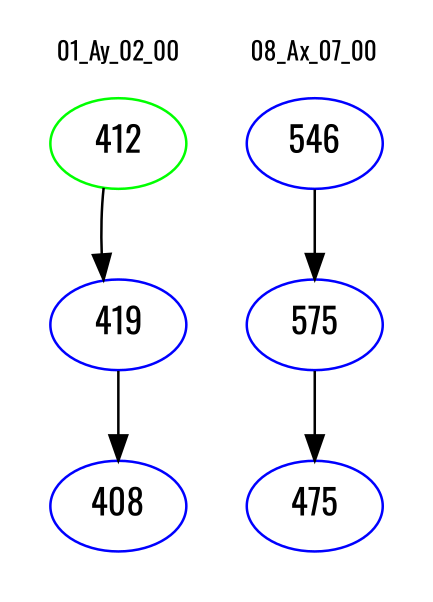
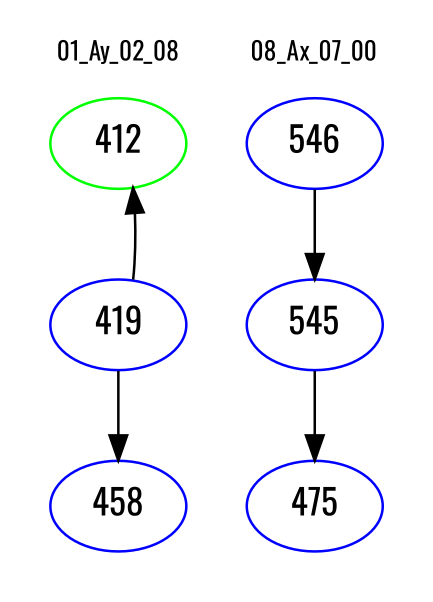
(118, 54) -> (118, 54)
(102, 221) -> (135, 247)
(315, 325) -> (315, 325)
(118, 506) -> (118, 506)
